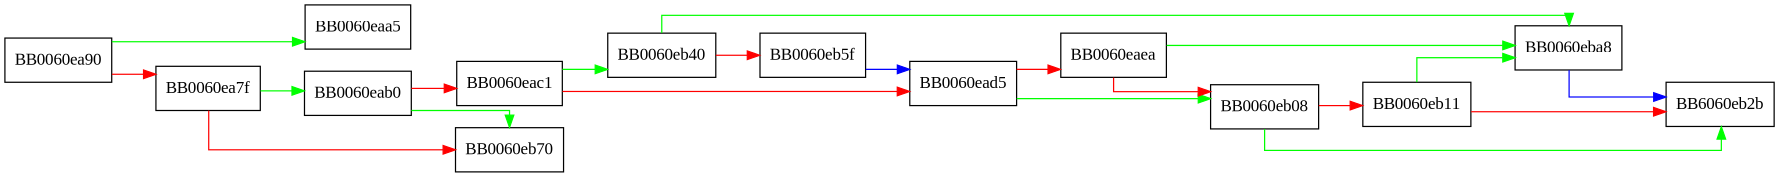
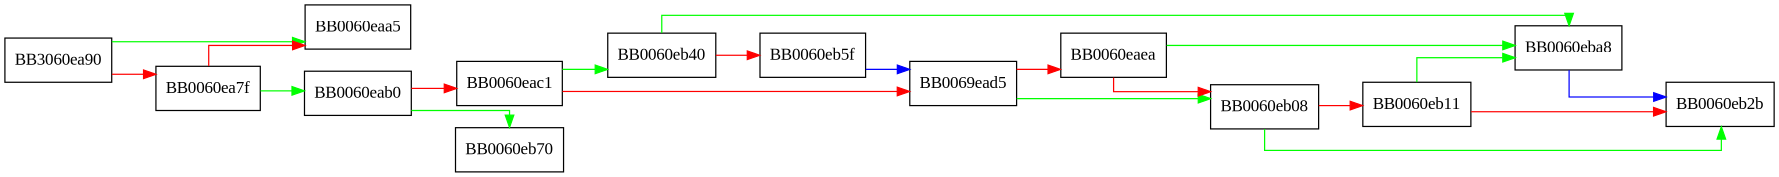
(58, 60) -> (58, 60)
(963, 83) -> (963, 83)
(1720, 104) -> (1720, 104)
(306, 150) -> (240, 45)
